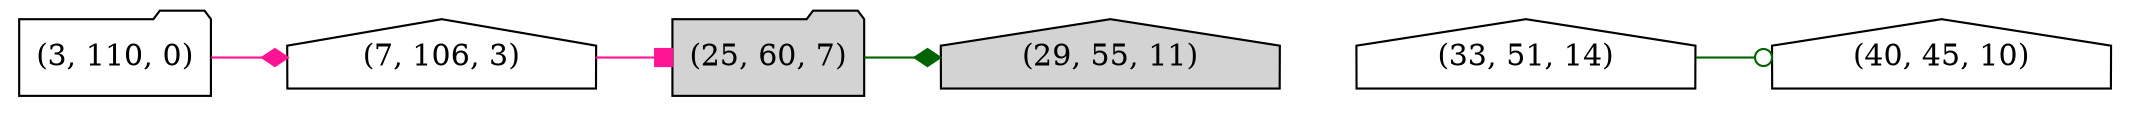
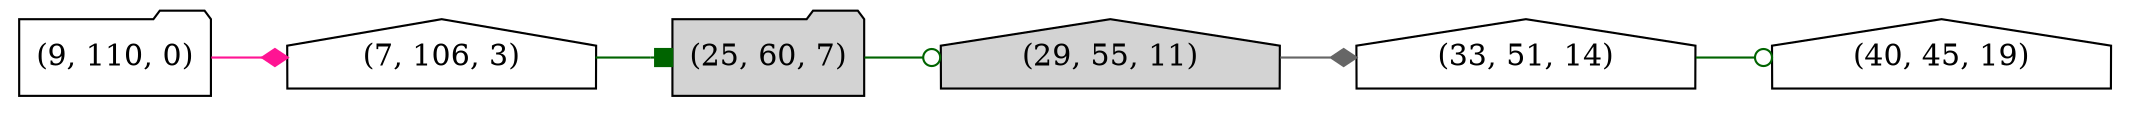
(115, 58) -> (115, 58)
(623, 58) -> (623, 58)
(894, 58) -> (894, 58)
none -> (1305, 58)
(1942, 58) -> (1942, 58)
